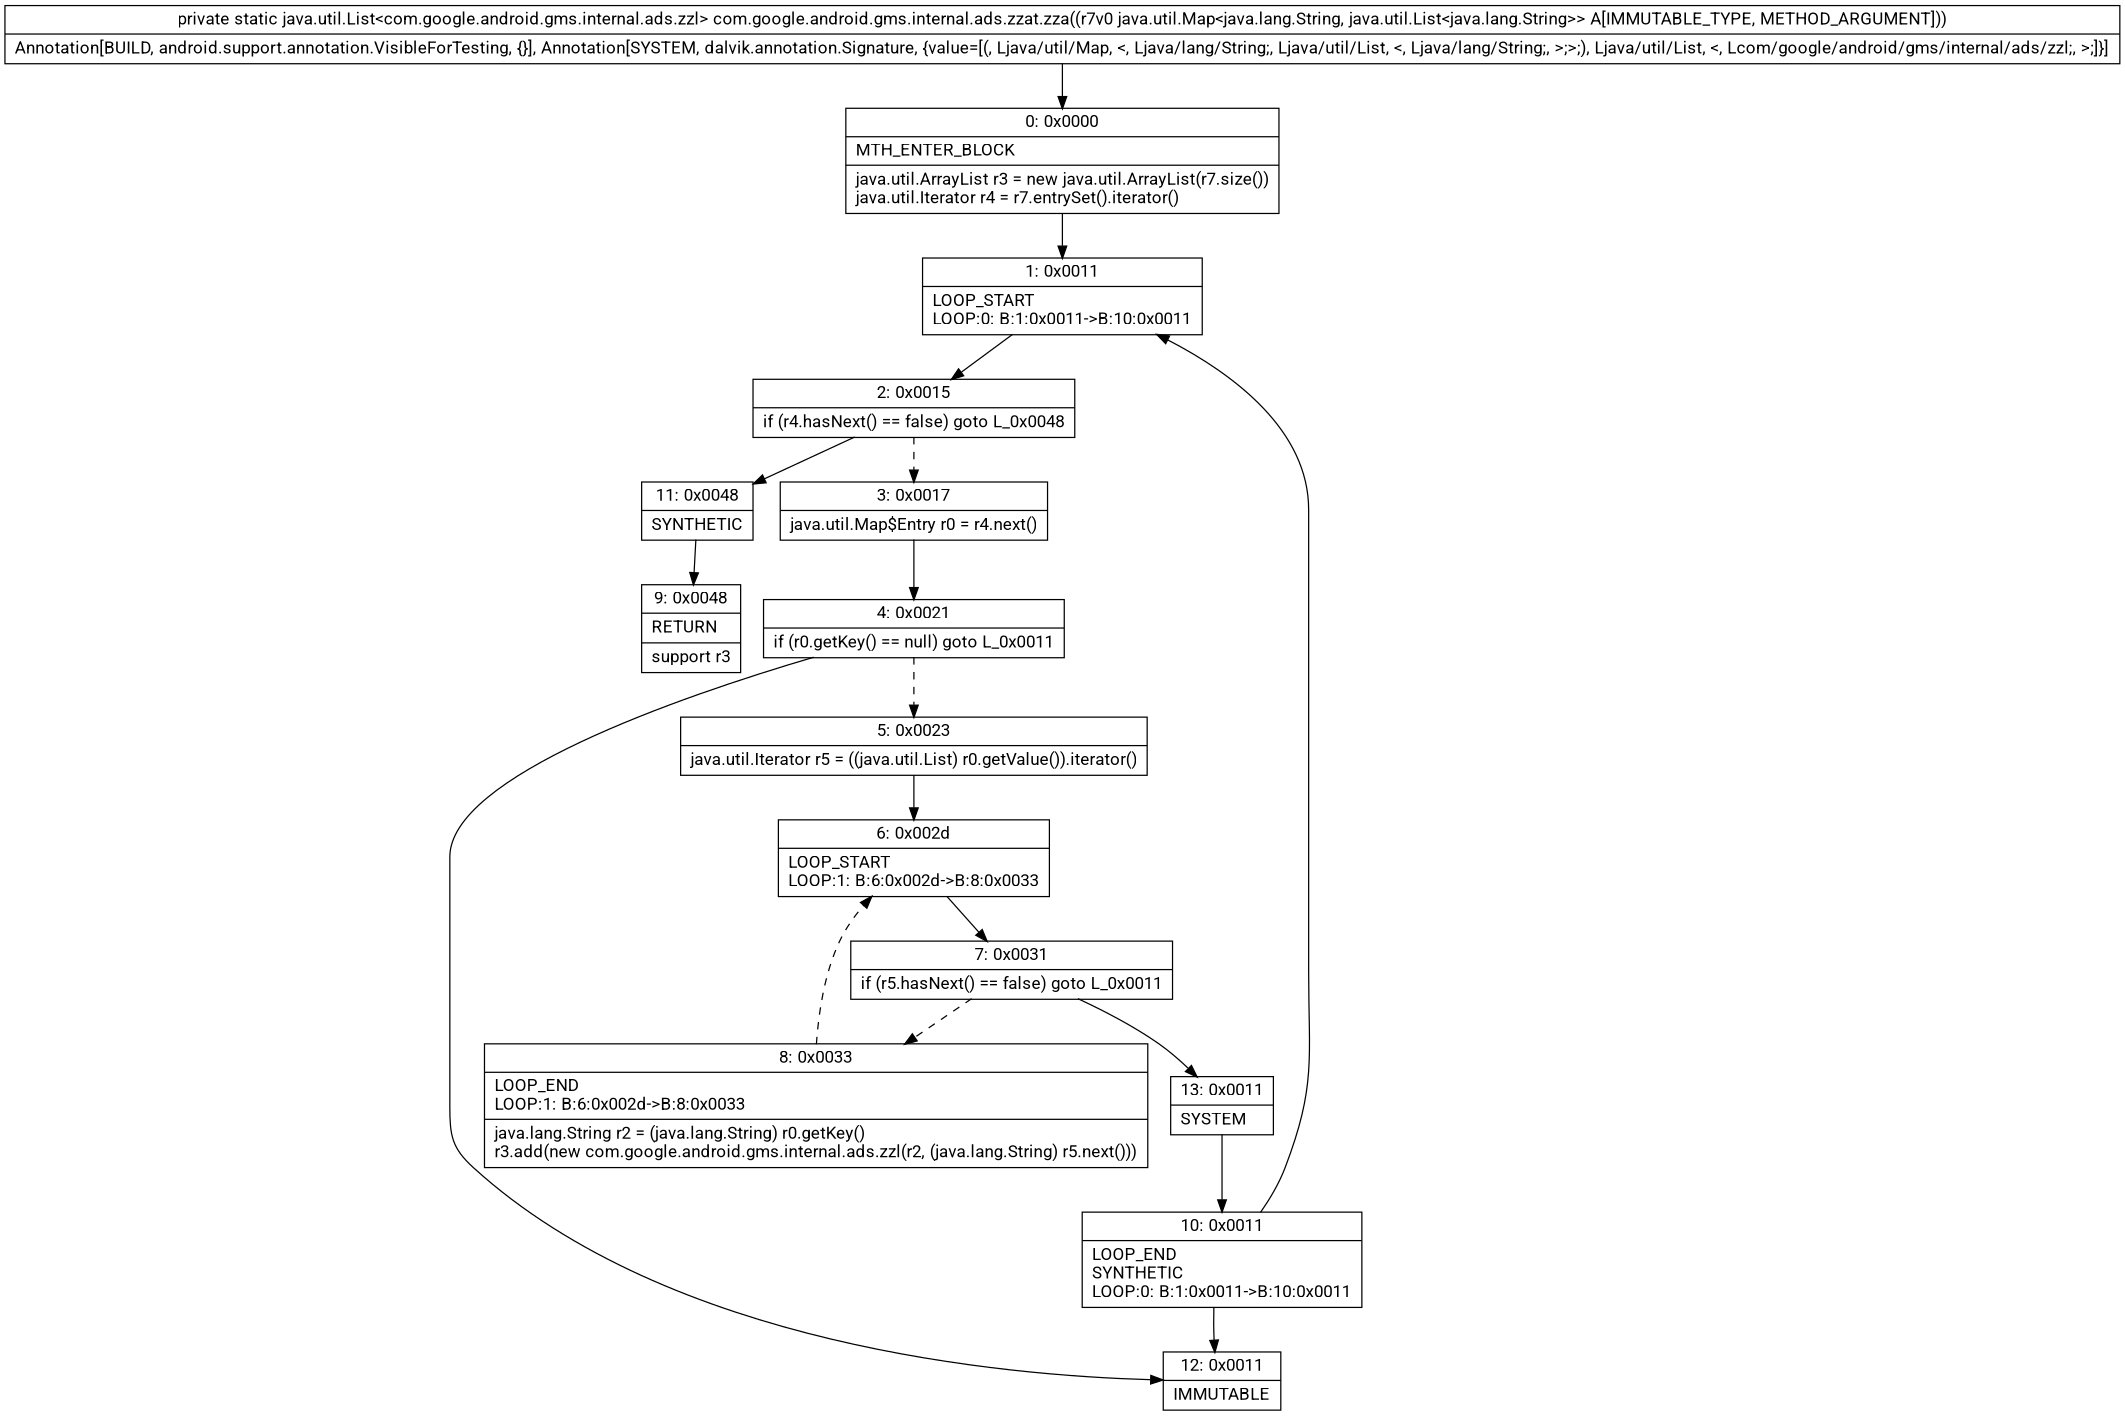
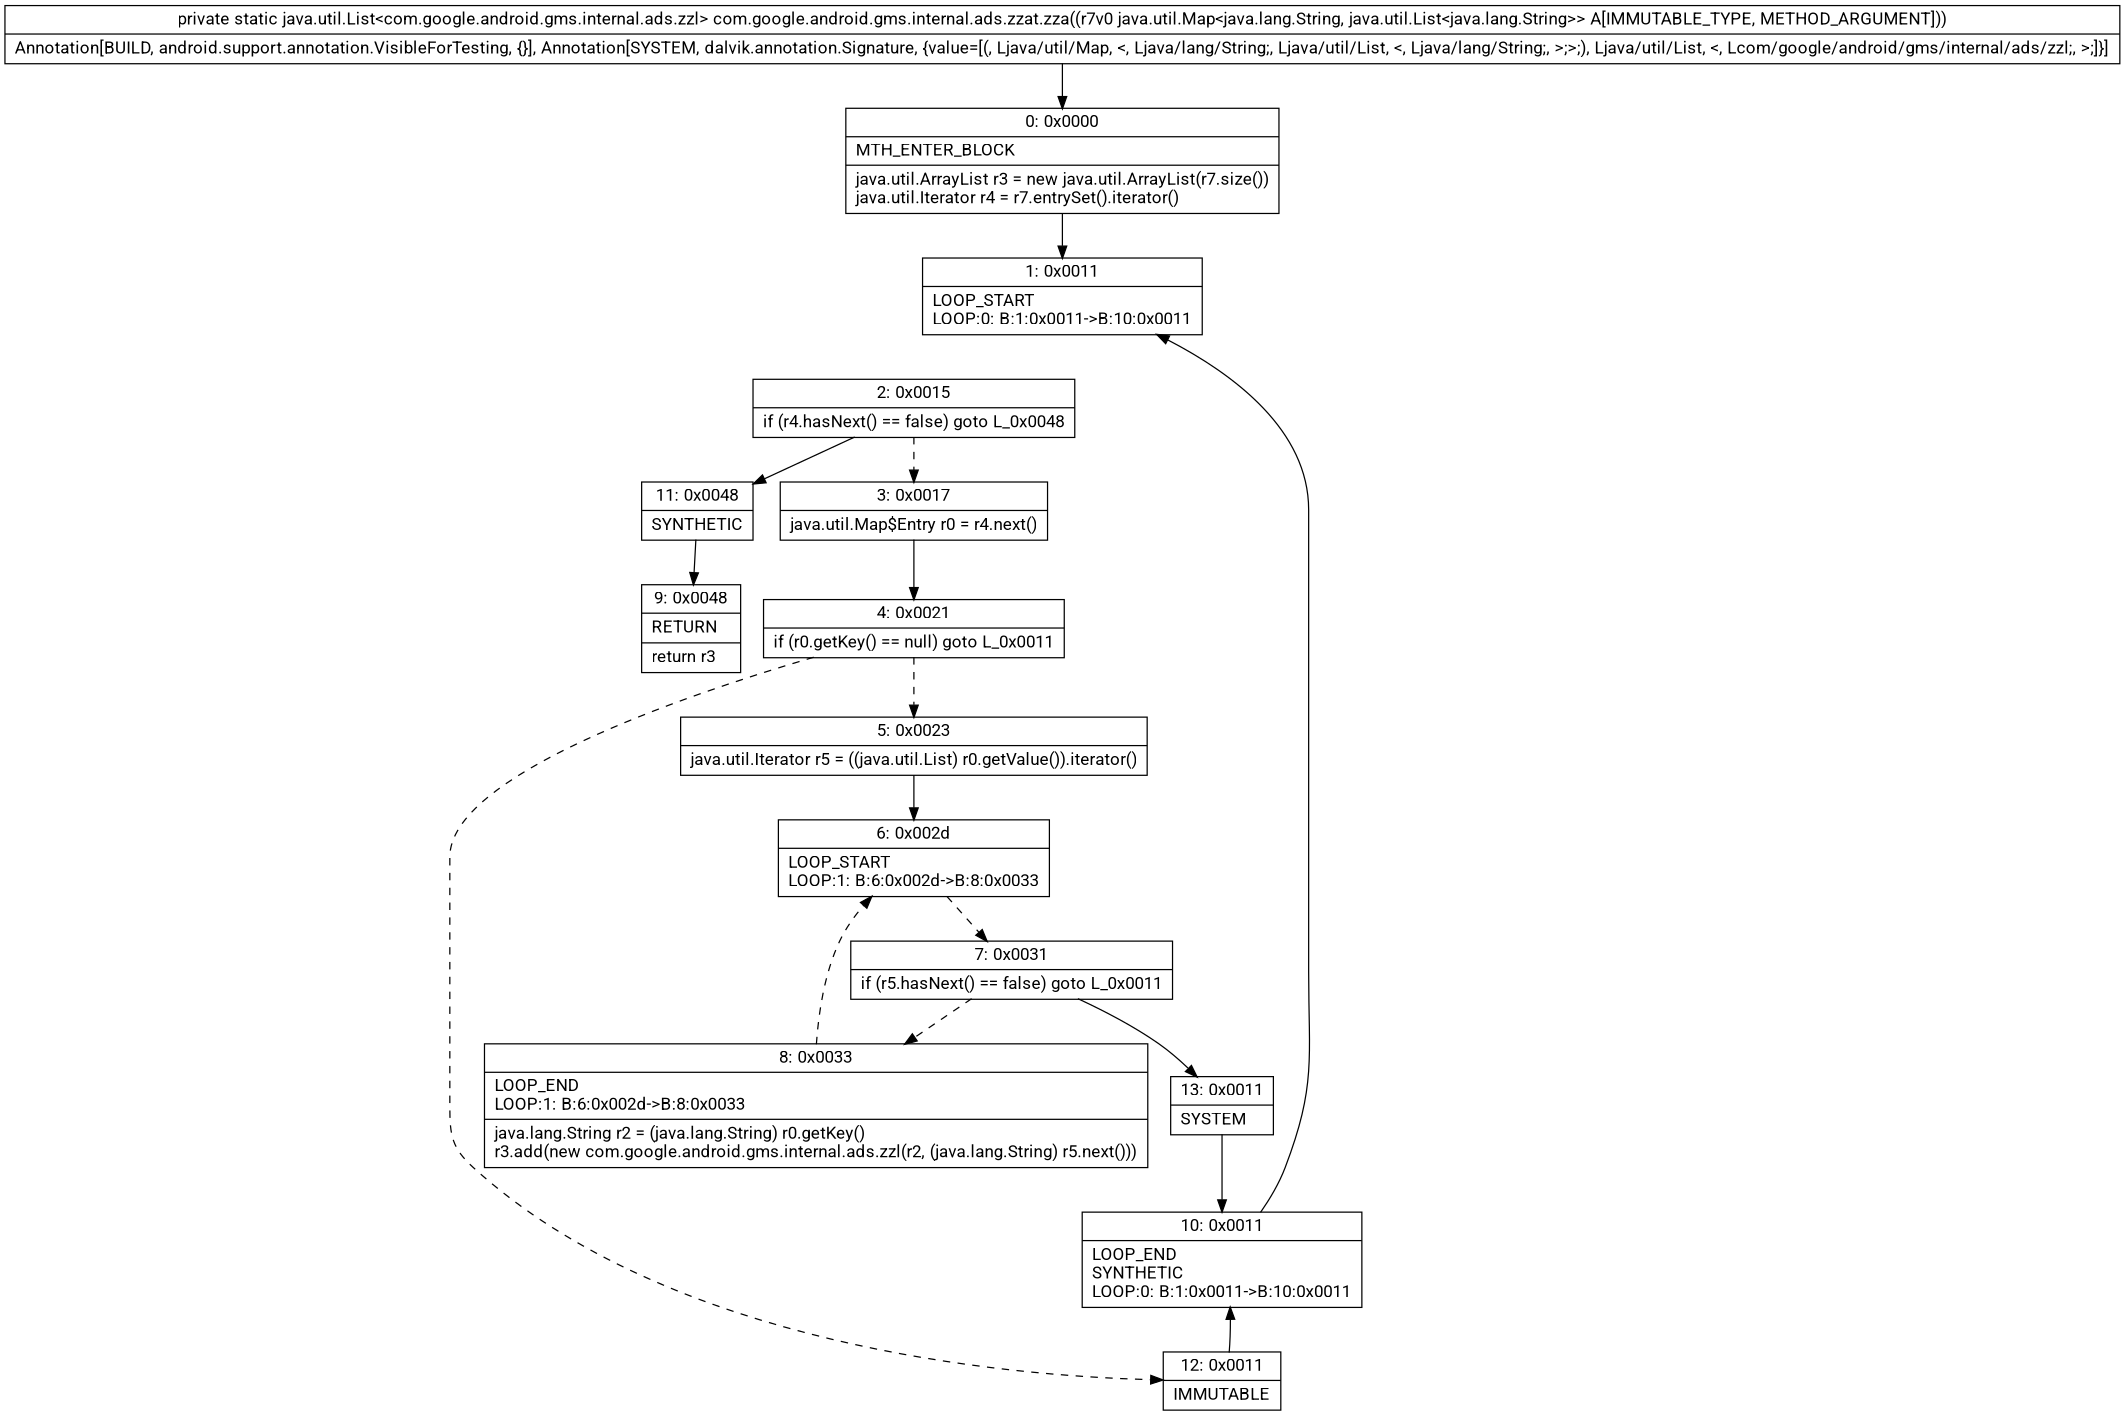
(987, 353) -> none
(691, 657) -> (684, 657)
(963, 914) -> (963, 914)
(465, 1159) -> (465, 1159)
(1214, 1324) -> (1230, 1336)
